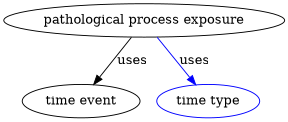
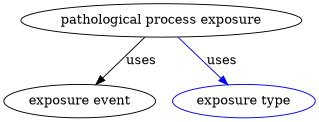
(81, 101) -> (80, 101)
(208, 101) -> (244, 101)
